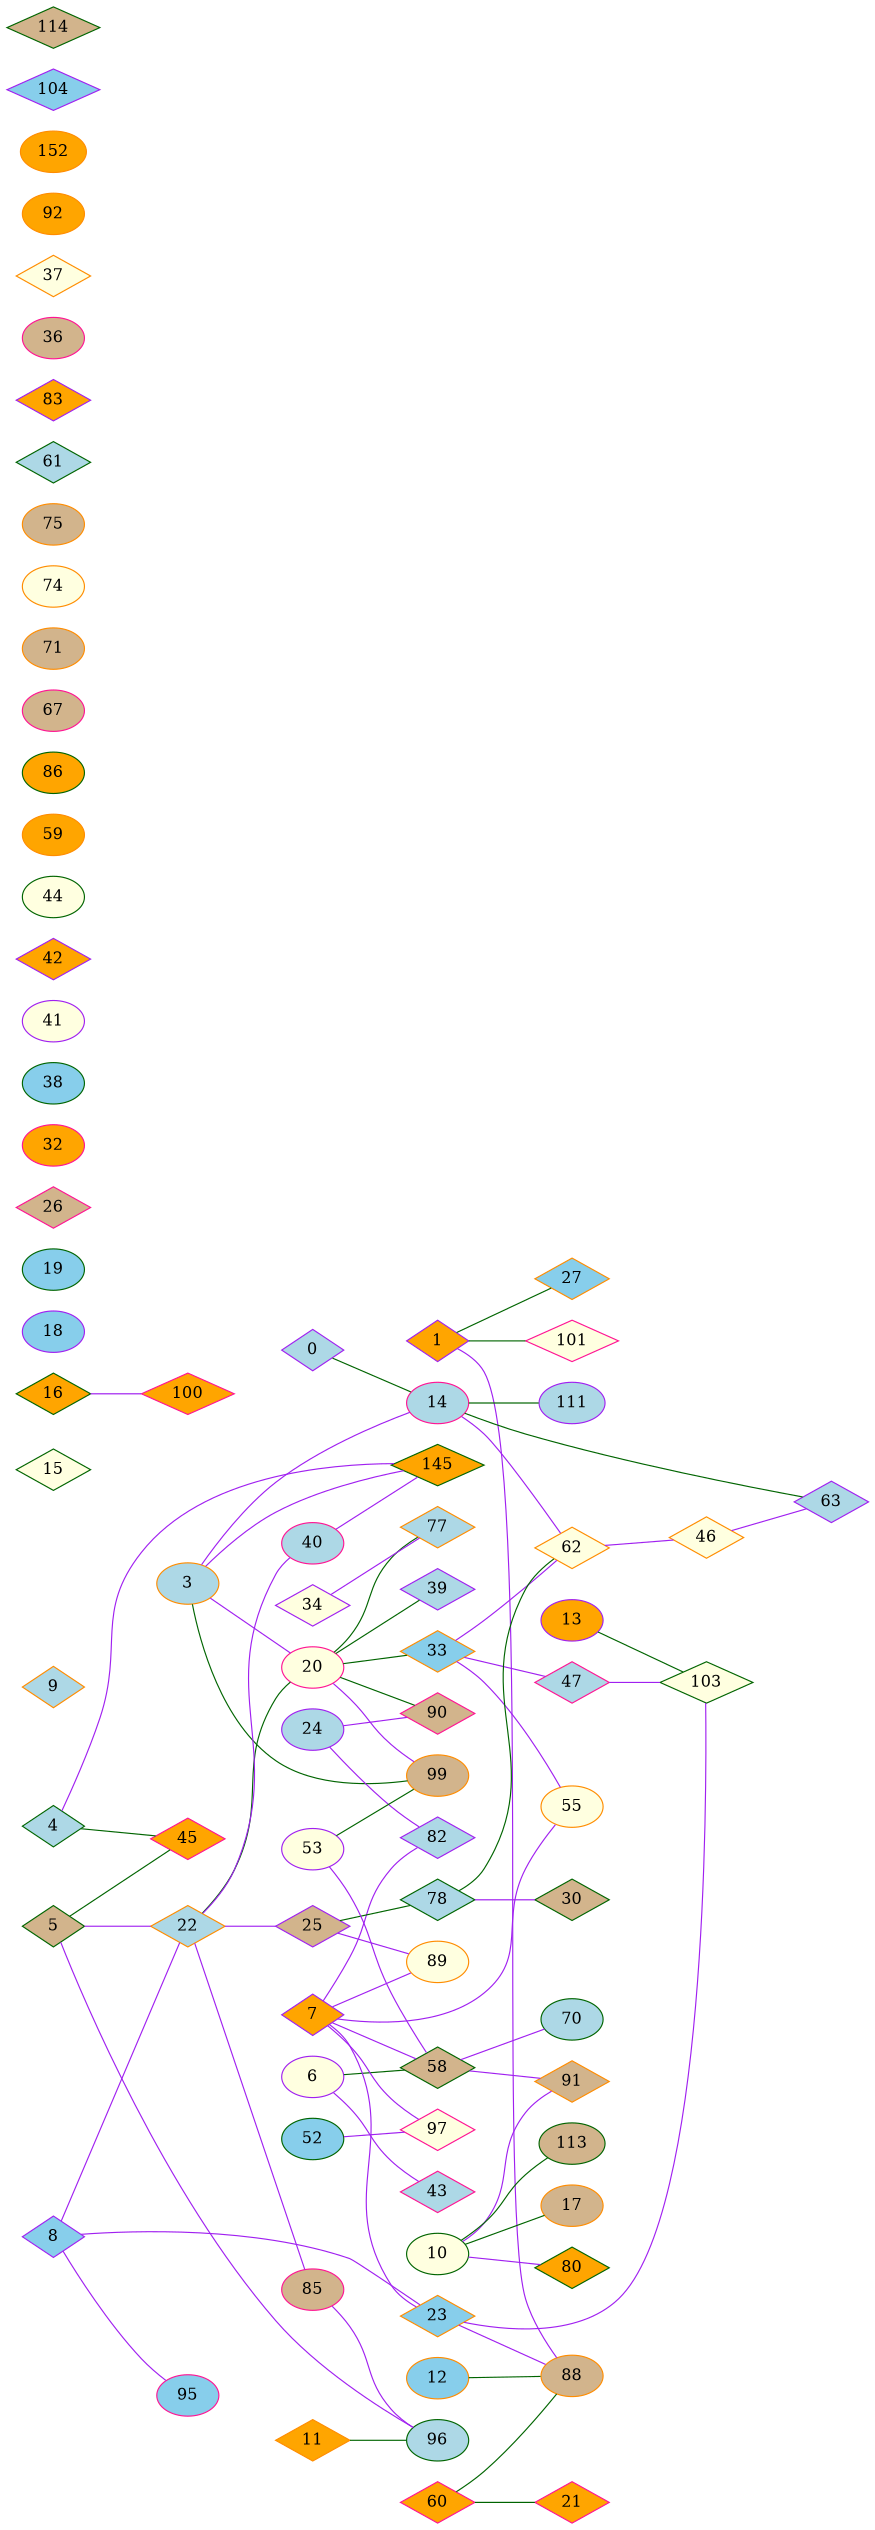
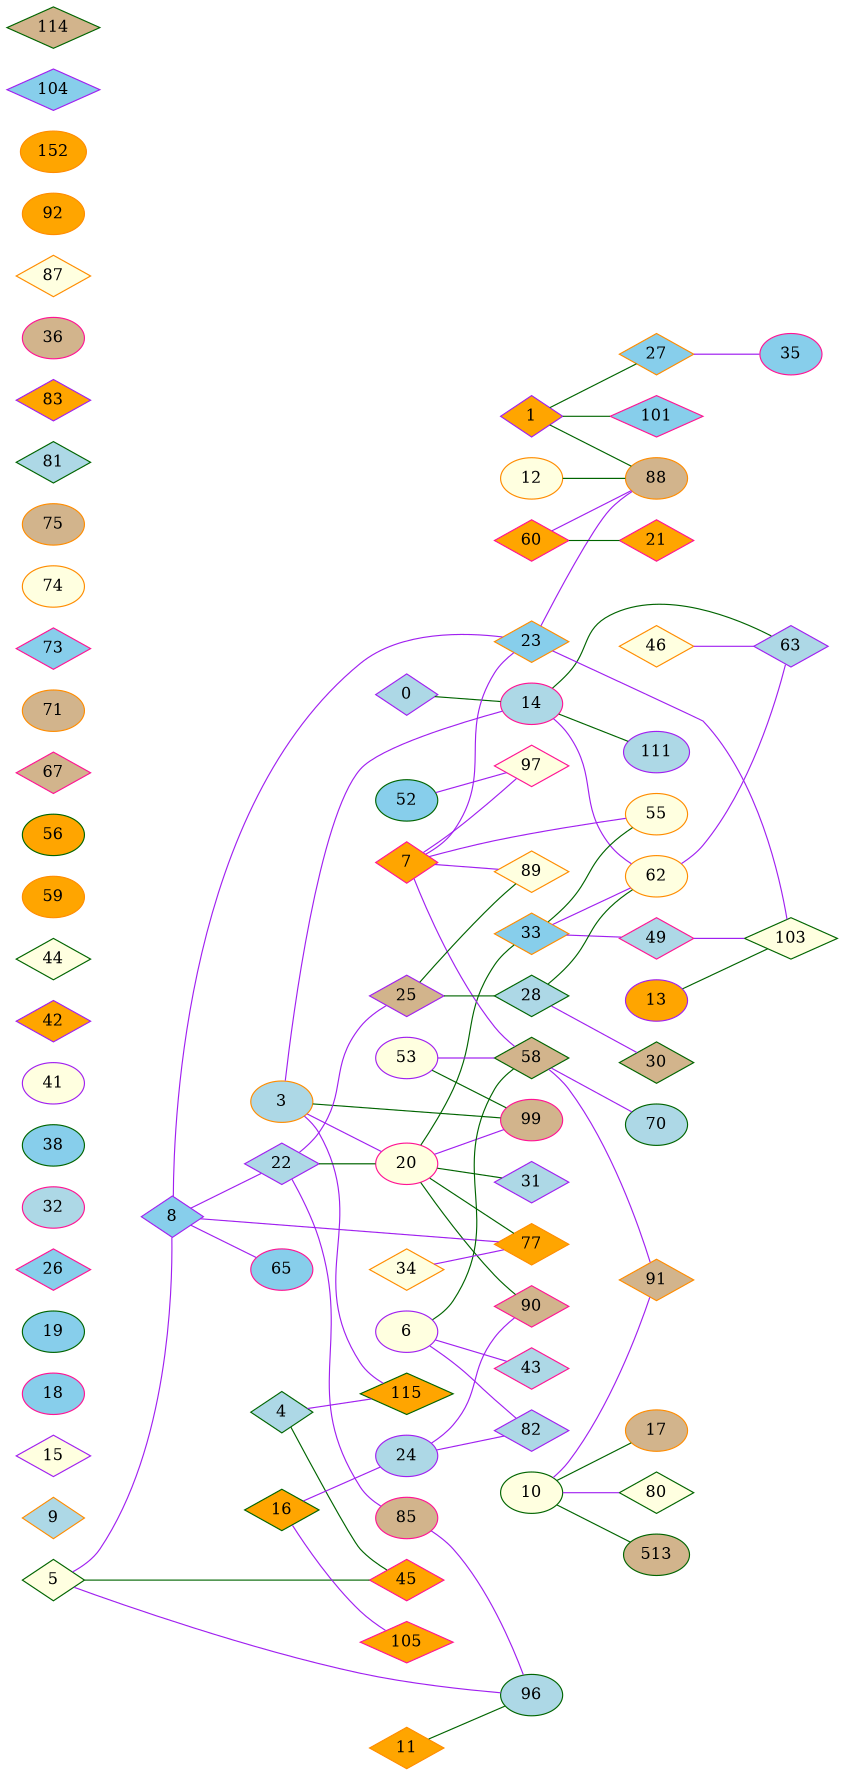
(53, 276) -> (53, 276)
none -> (791, 354)
(53, 462) -> (53, 462)
none -> (53, 649)
(53, 711) -> (53, 773)
(53, 773) -> (53, 835)
(53, 897) -> (53, 959)
(53, 1145) -> (53, 1208)
(53, 1208) -> (53, 1270)
none -> (350, 1230)
(53, 1332) -> (53, 1394)
(572, 1341) -> (657, 416)
(188, 1394) -> (407, 1642)
(438, 1465) -> (407, 1394)
(53, 1470) -> (53, 1456)
none -> (342, 1484)
(438, 1527) -> (532, 1244)
(313, 1543) -> none
(639, 1543) -> (748, 772)
(572, 1548) -> (657, 876)
(438, 1589) -> (532, 1182)
(313, 1605) -> (407, 1270)
(572, 1682) -> (657, 938)
(520, 1725) -> (589, 873)
(438, 1776) -> (532, 1120)
(513, 1850) -> (591, 446)
(438, 1900) -> (532, 996)
(369, 1907) -> (468, 1375)
(53, 1926) -> (53, 1580)
(118, 1926) -> (154, 1416)
(188, 1926) -> (282, 1164)
(380, 1946) -> (466, 931)
(438, 1962) -> (532, 872)
(313, 2015) -> (407, 862)
(572, 2144) -> (657, 1555)
(572, 2268) -> (657, 1493)
(438, 2378) -> (532, 478)
(188, 2395) -> (282, 1270)
(510, 2447) -> (592, 511)
